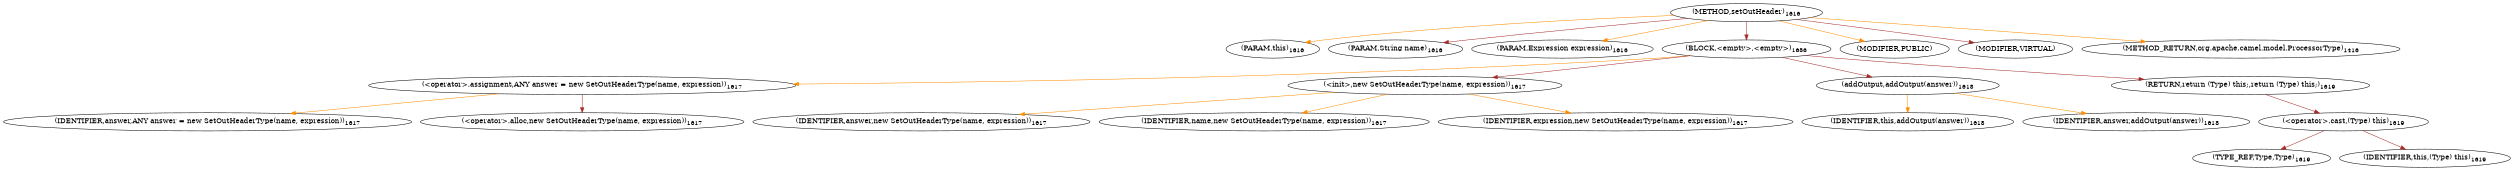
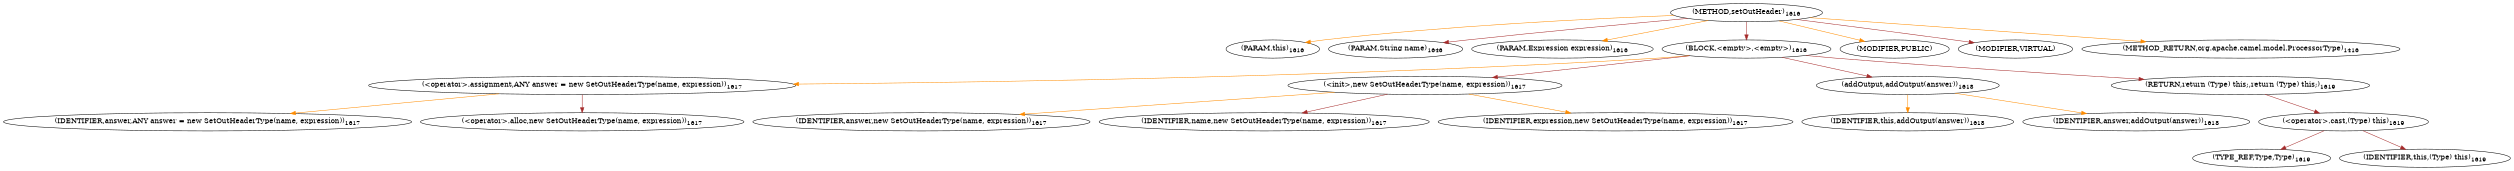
(1435, 48) -> (1435, 48)
(1800, 48) -> (1800, 48)
(1347, 103) -> (1347, 103)
